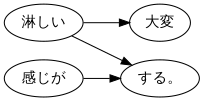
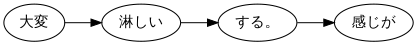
(101, 23) -> (78, 23)
(97, 78) -> (310, 23)
